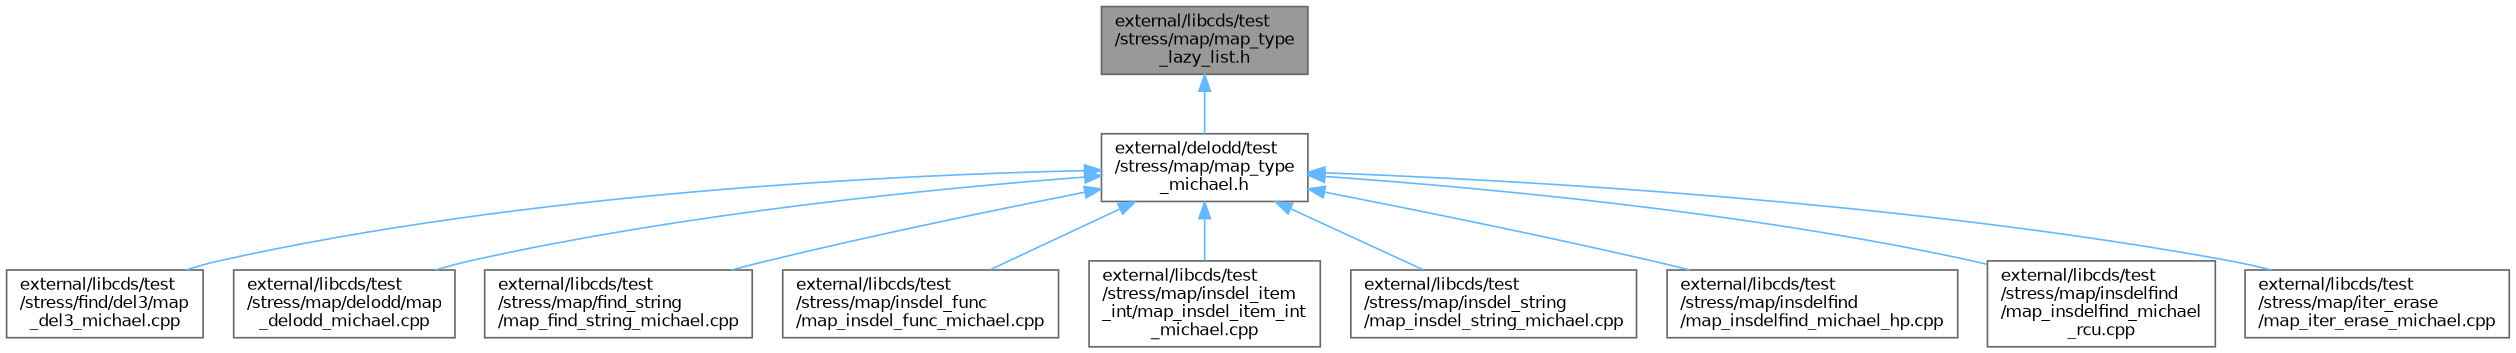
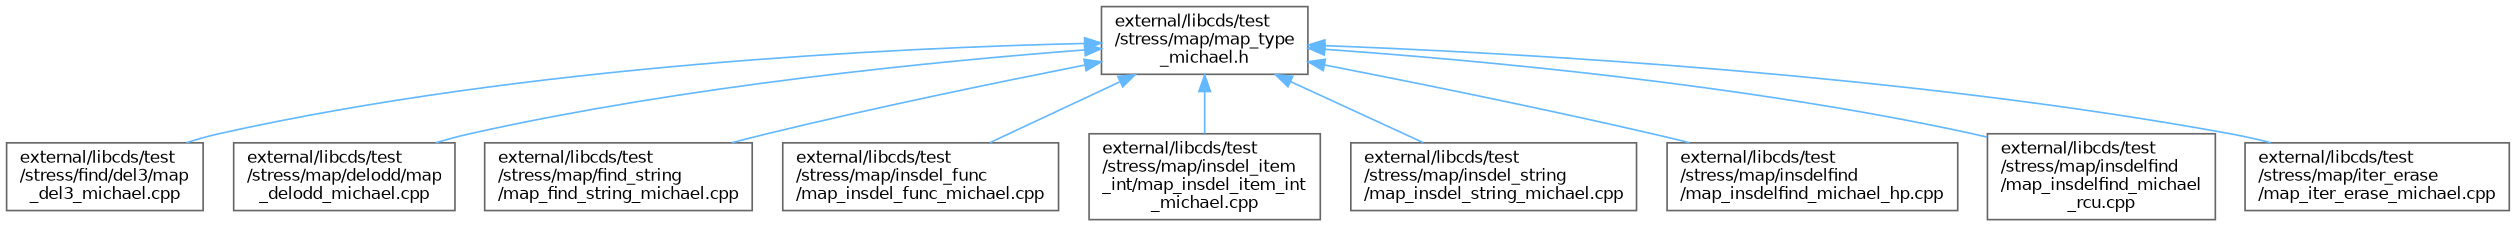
(1205, 40) -> none
(1205, 168) -> (1205, 40)
